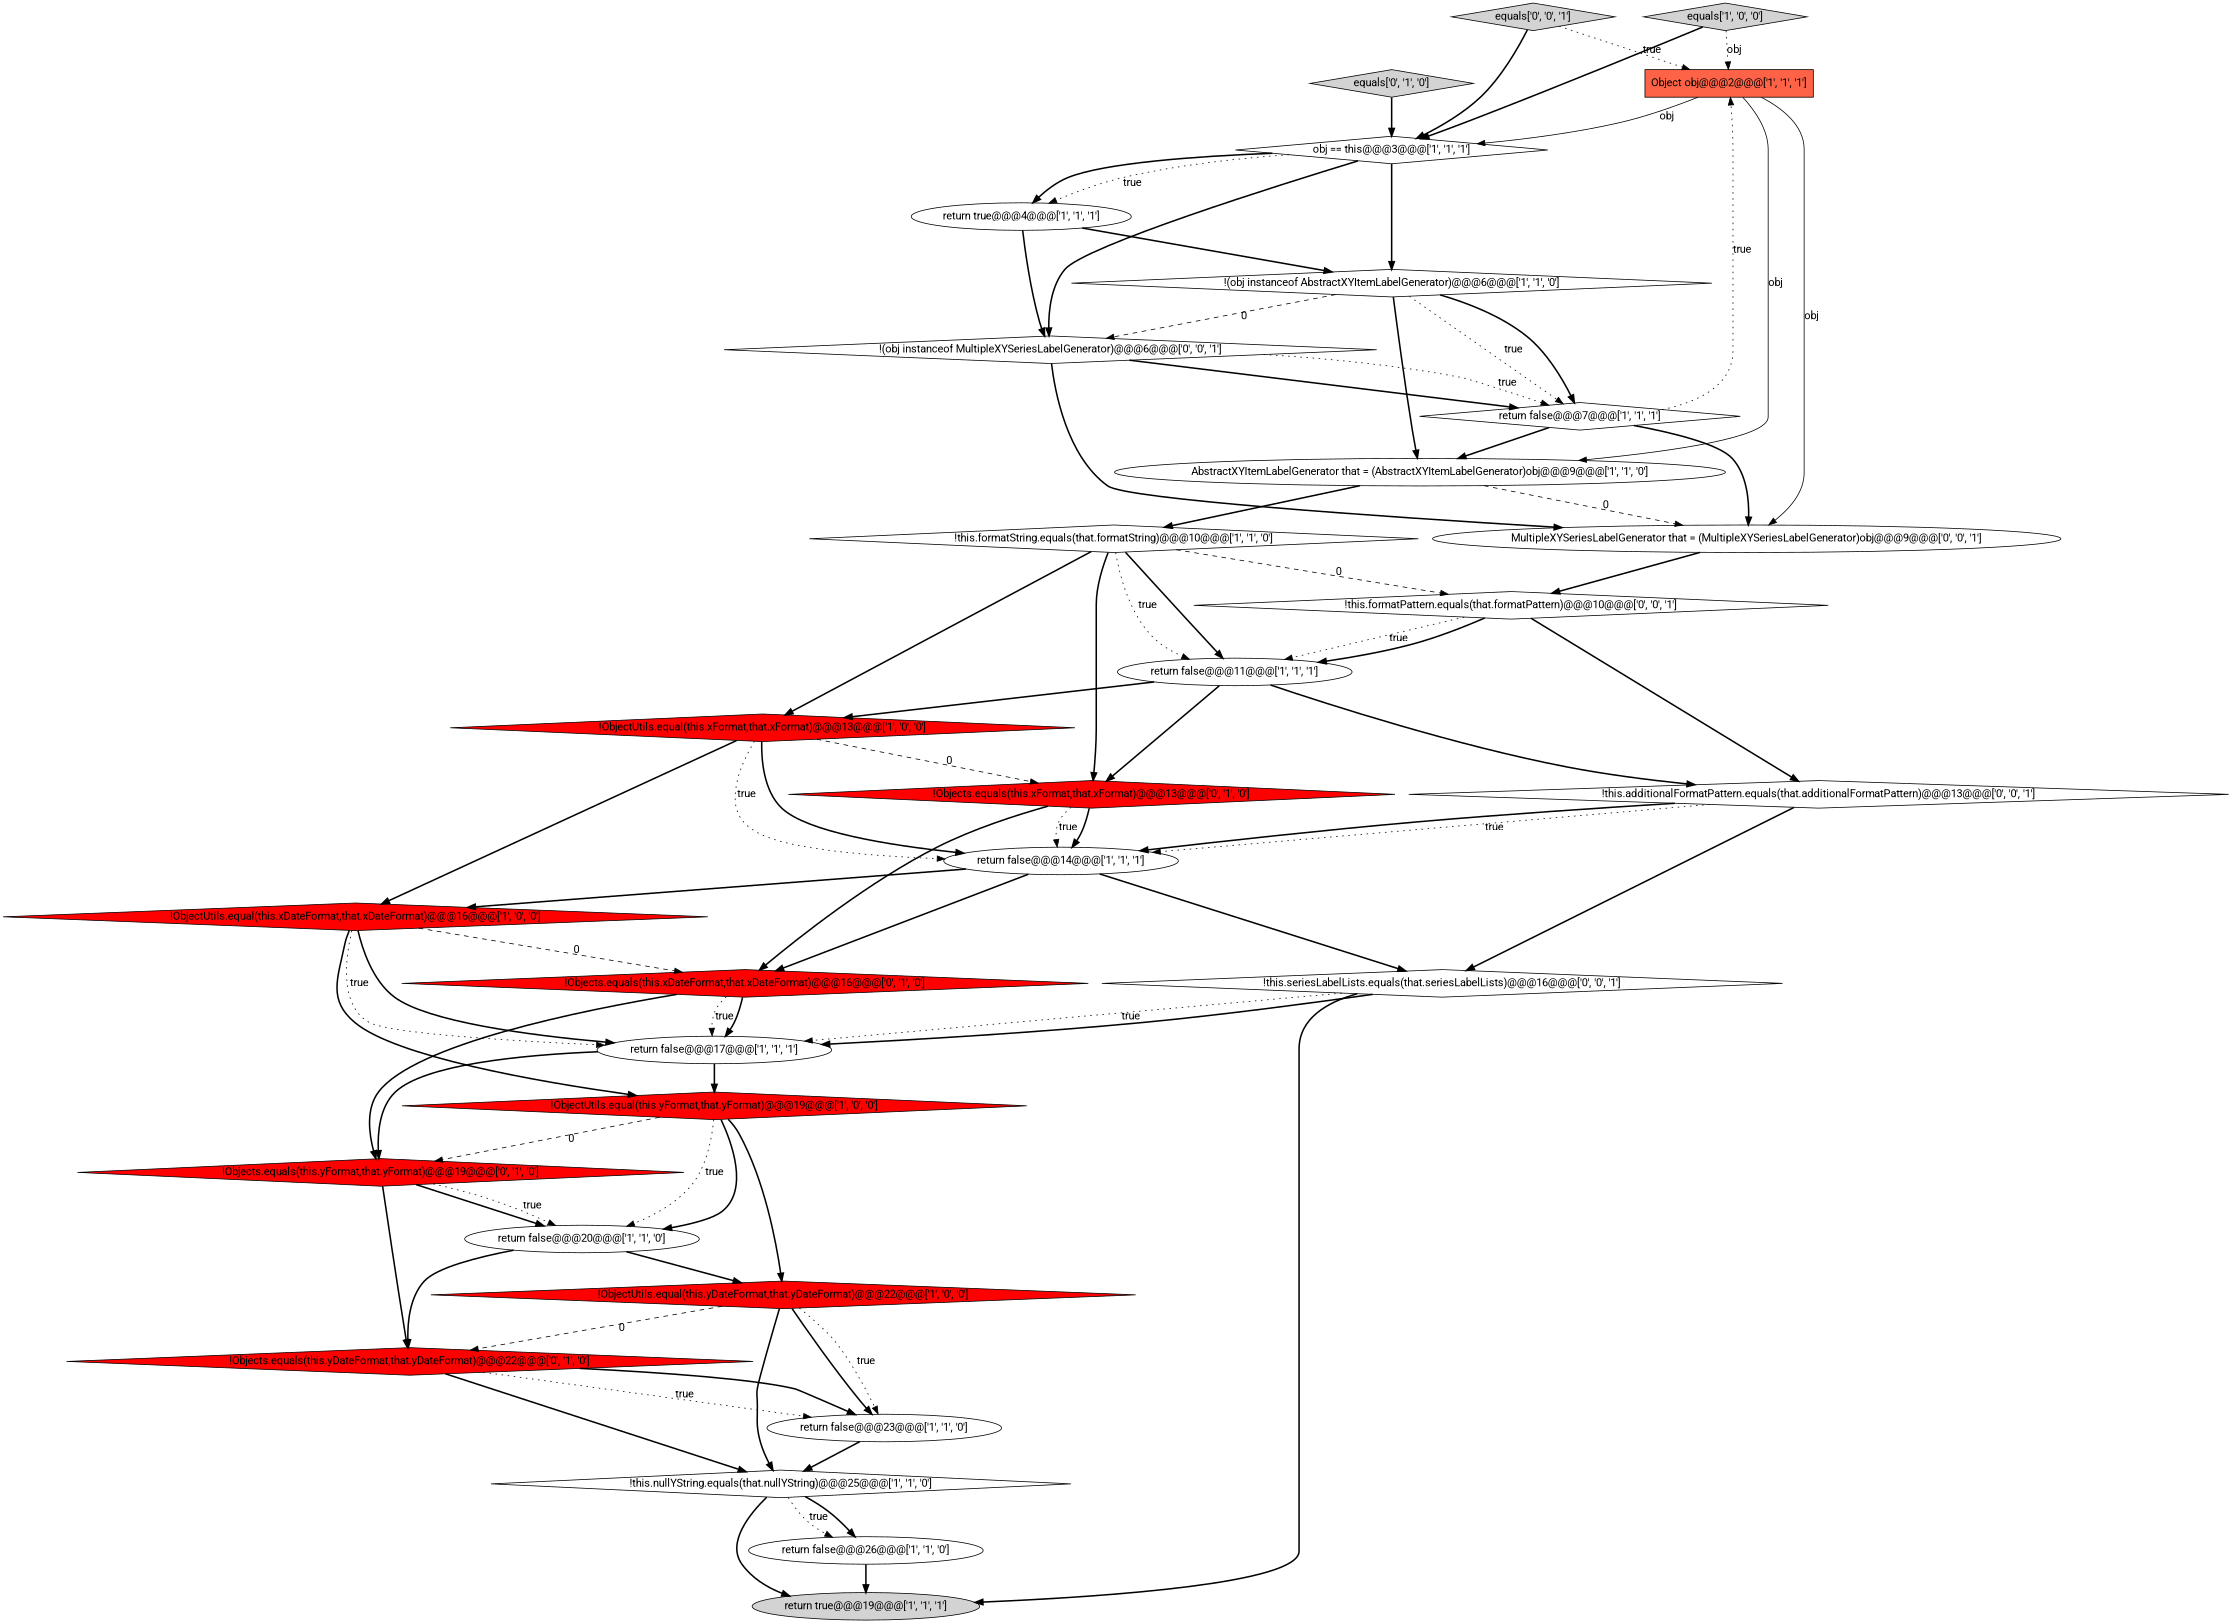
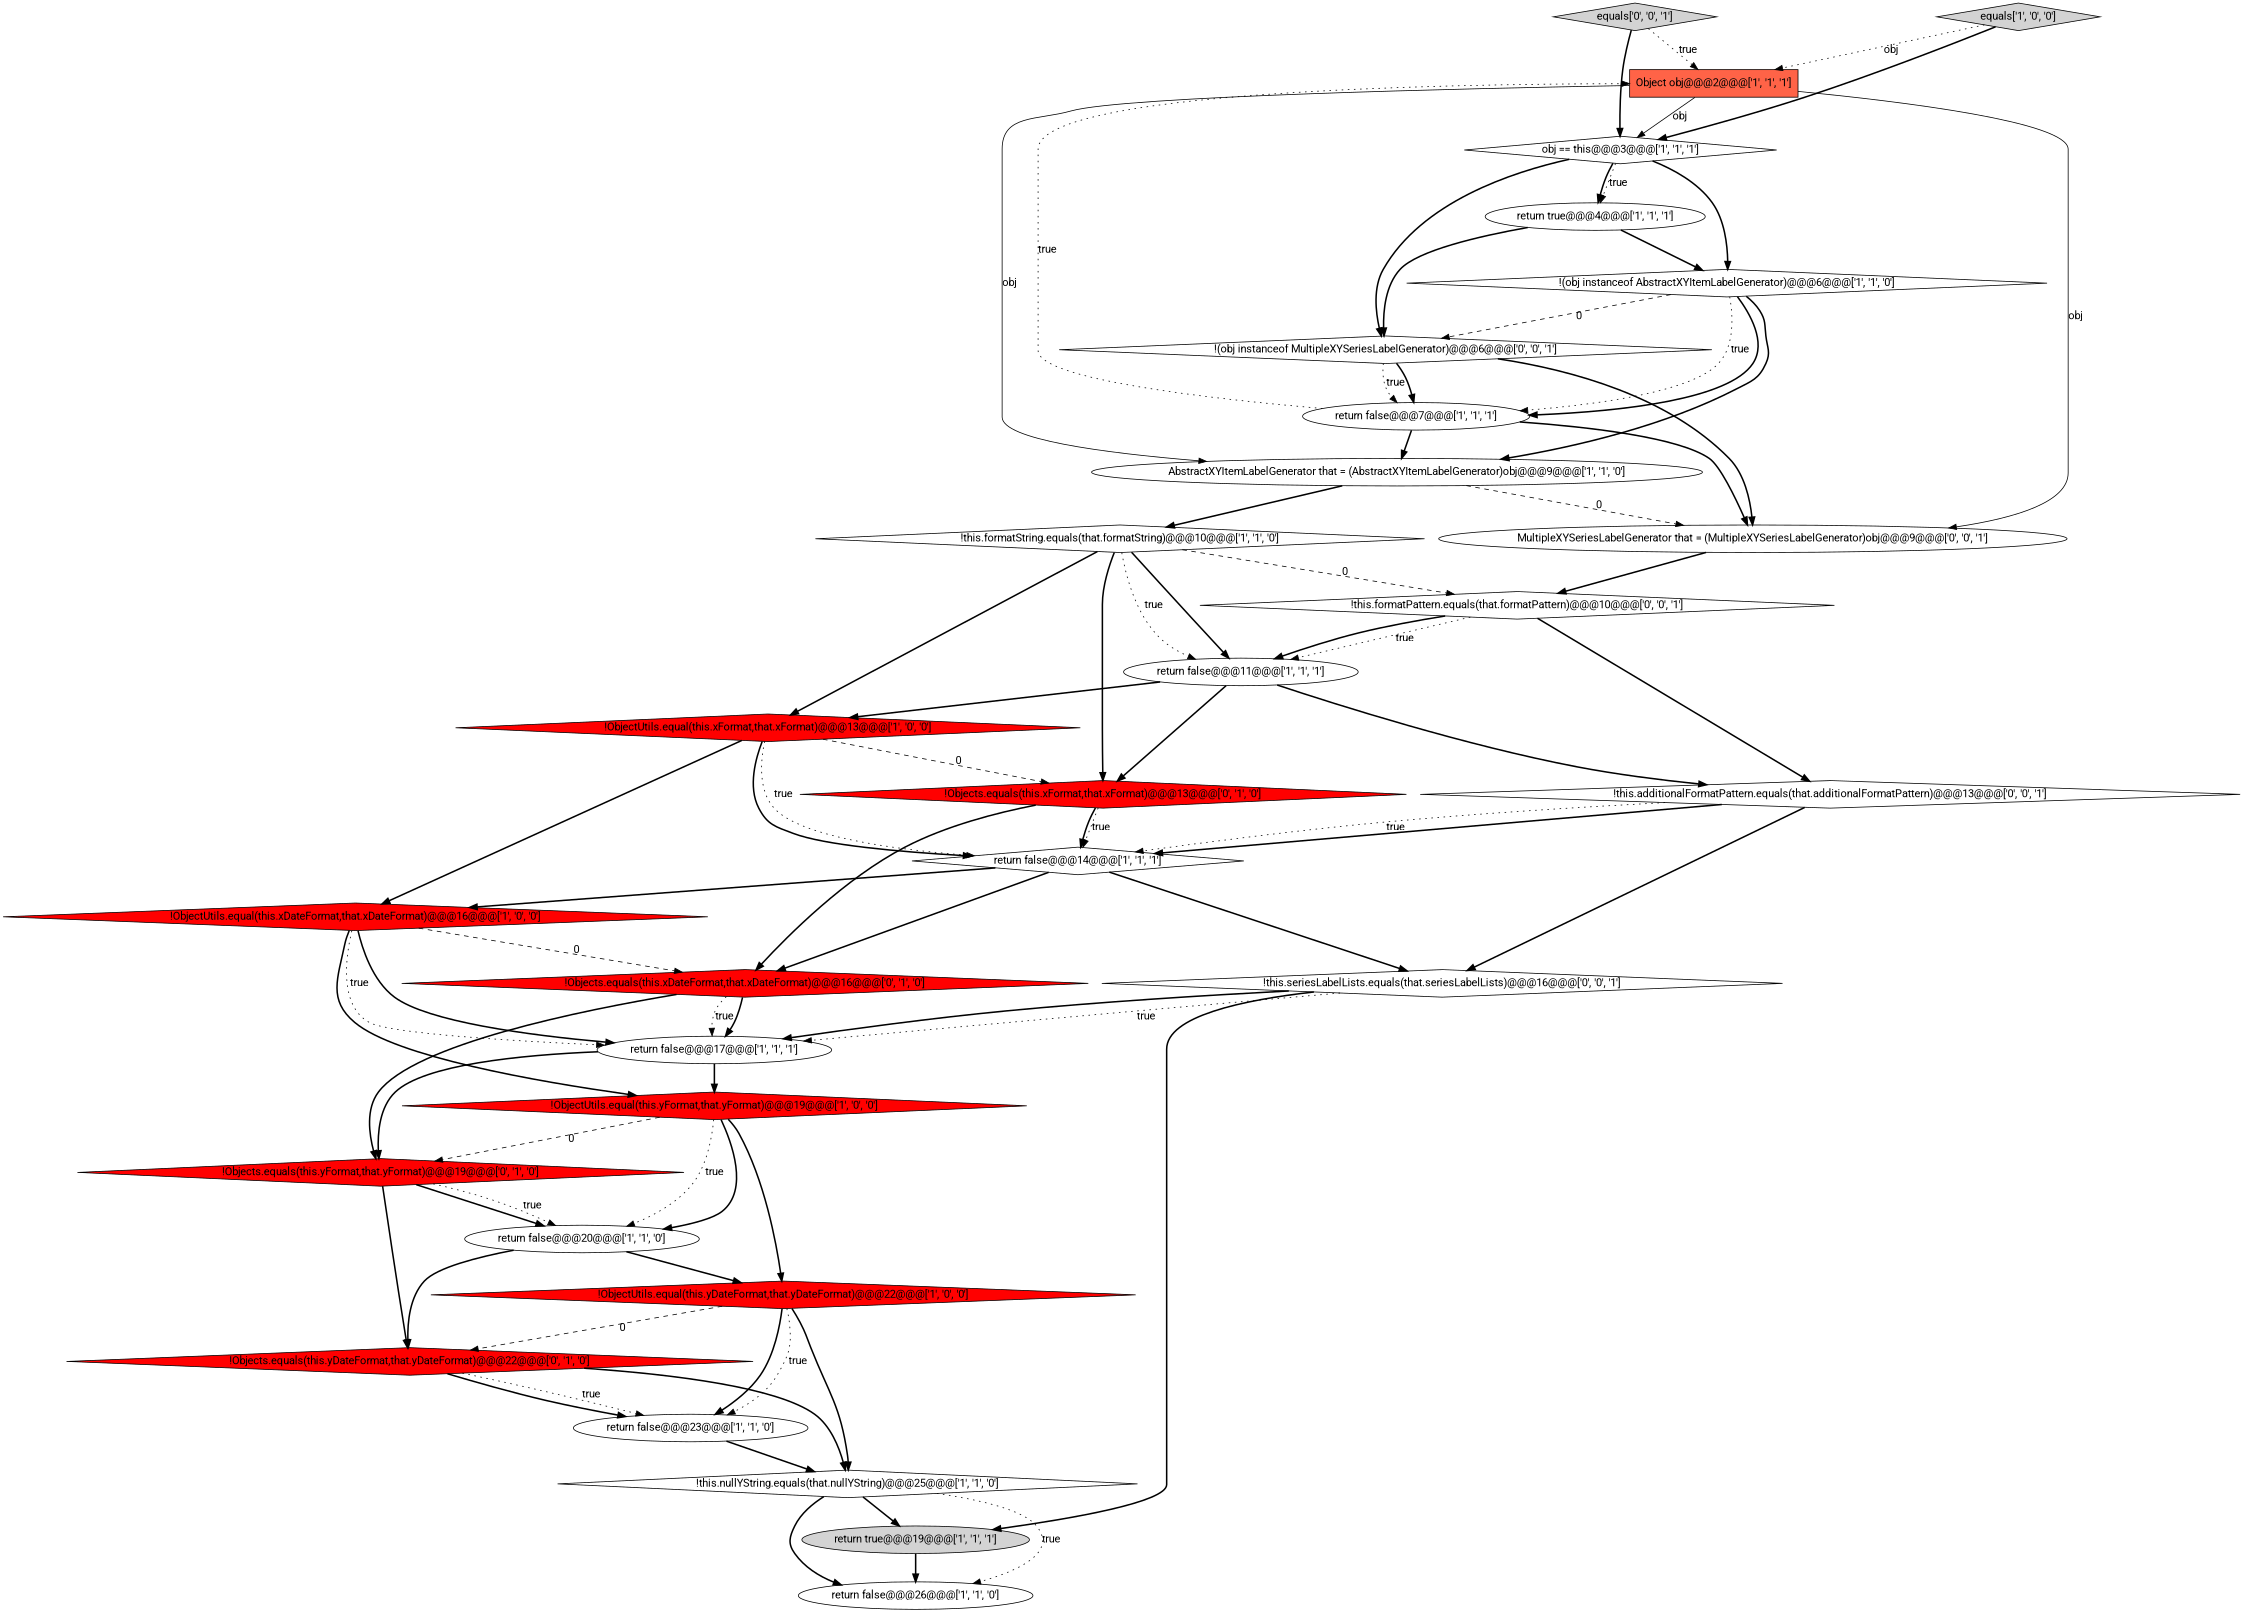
(1392, 83) -> none
(1580, 416) -> (1416, 416)
(1061, 861) -> (1078, 861)
(866, 1575) -> (916, 1564)
